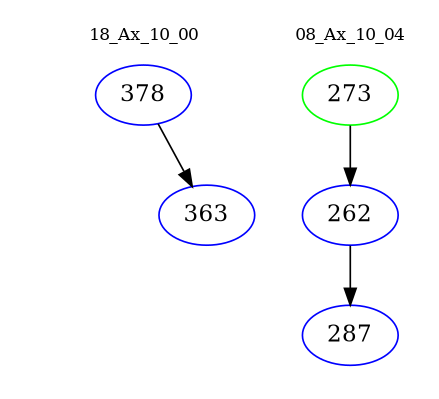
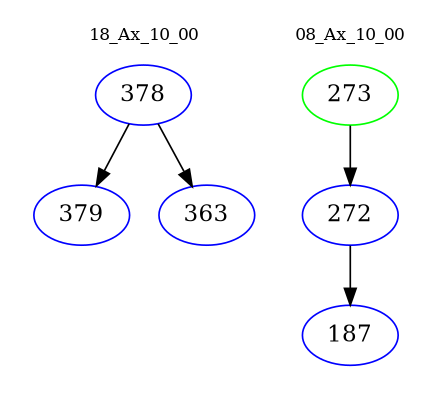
(350, 36) -> (350, 36)
none -> (82, 215)
(350, 215) -> (350, 215)
(350, 335) -> (350, 335)
